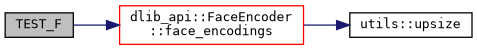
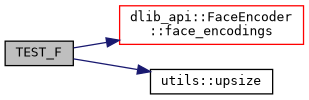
(320, 25) -> (106, 64)
